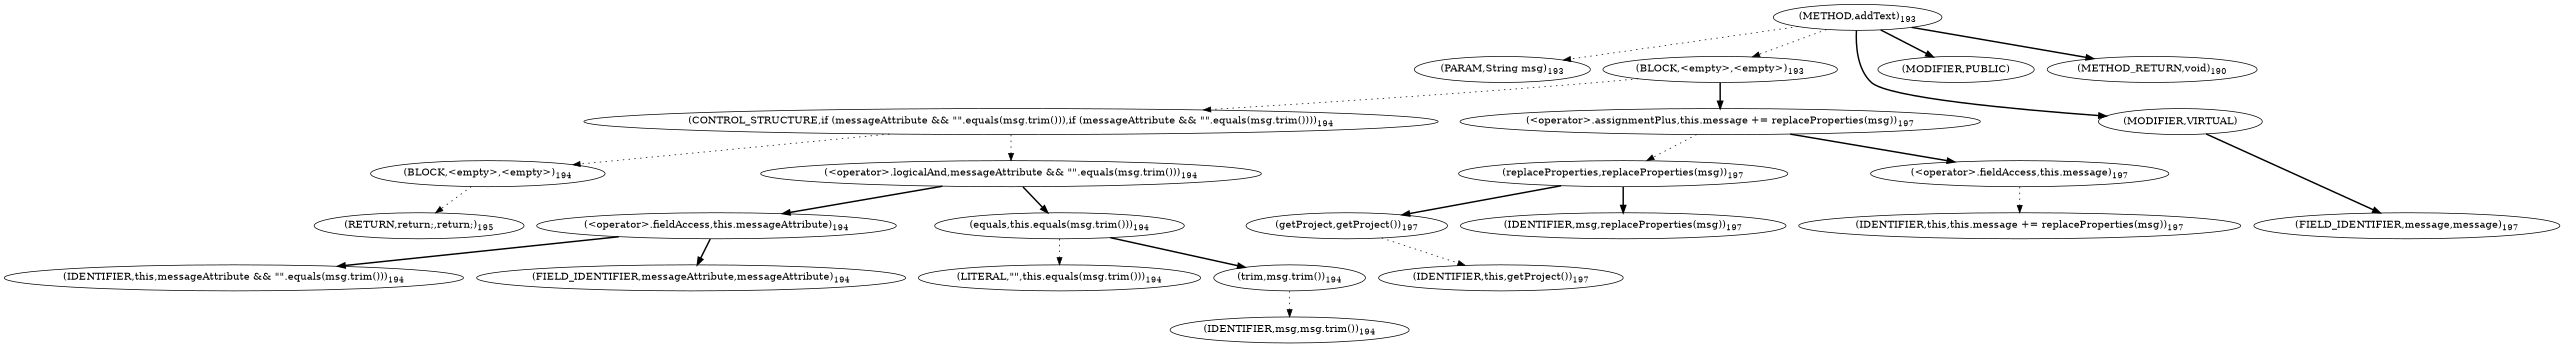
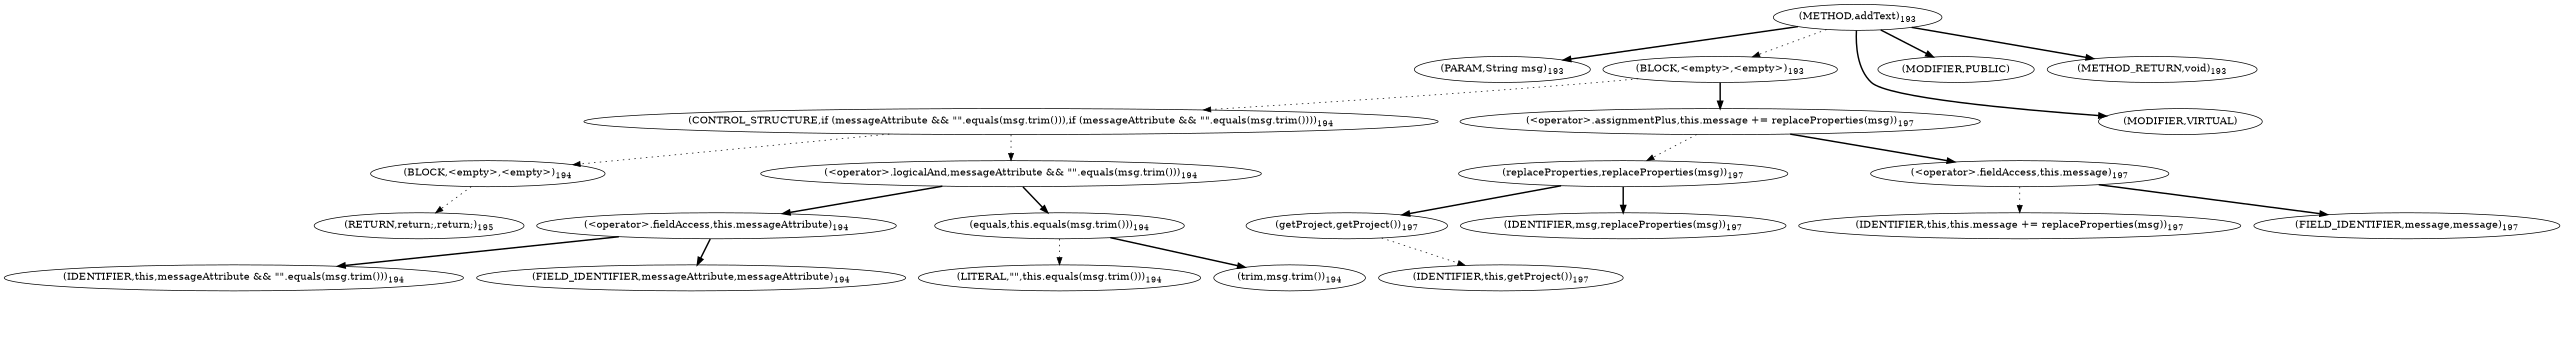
(1684, 43) -> (1684, 43)
(2219, 68) -> (2219, 68)
(2290, 172) -> (2209, 199)
(1290, 330) -> none
